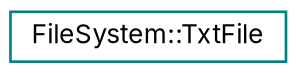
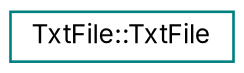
(148, 37) -> (122, 37)
